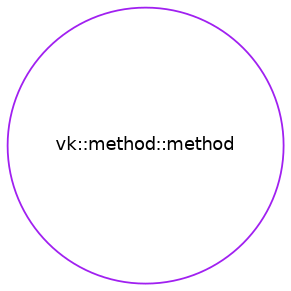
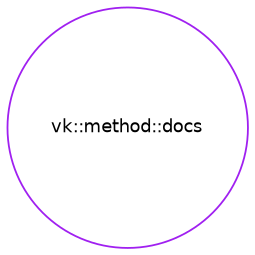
(146, 146) -> (128, 128)
